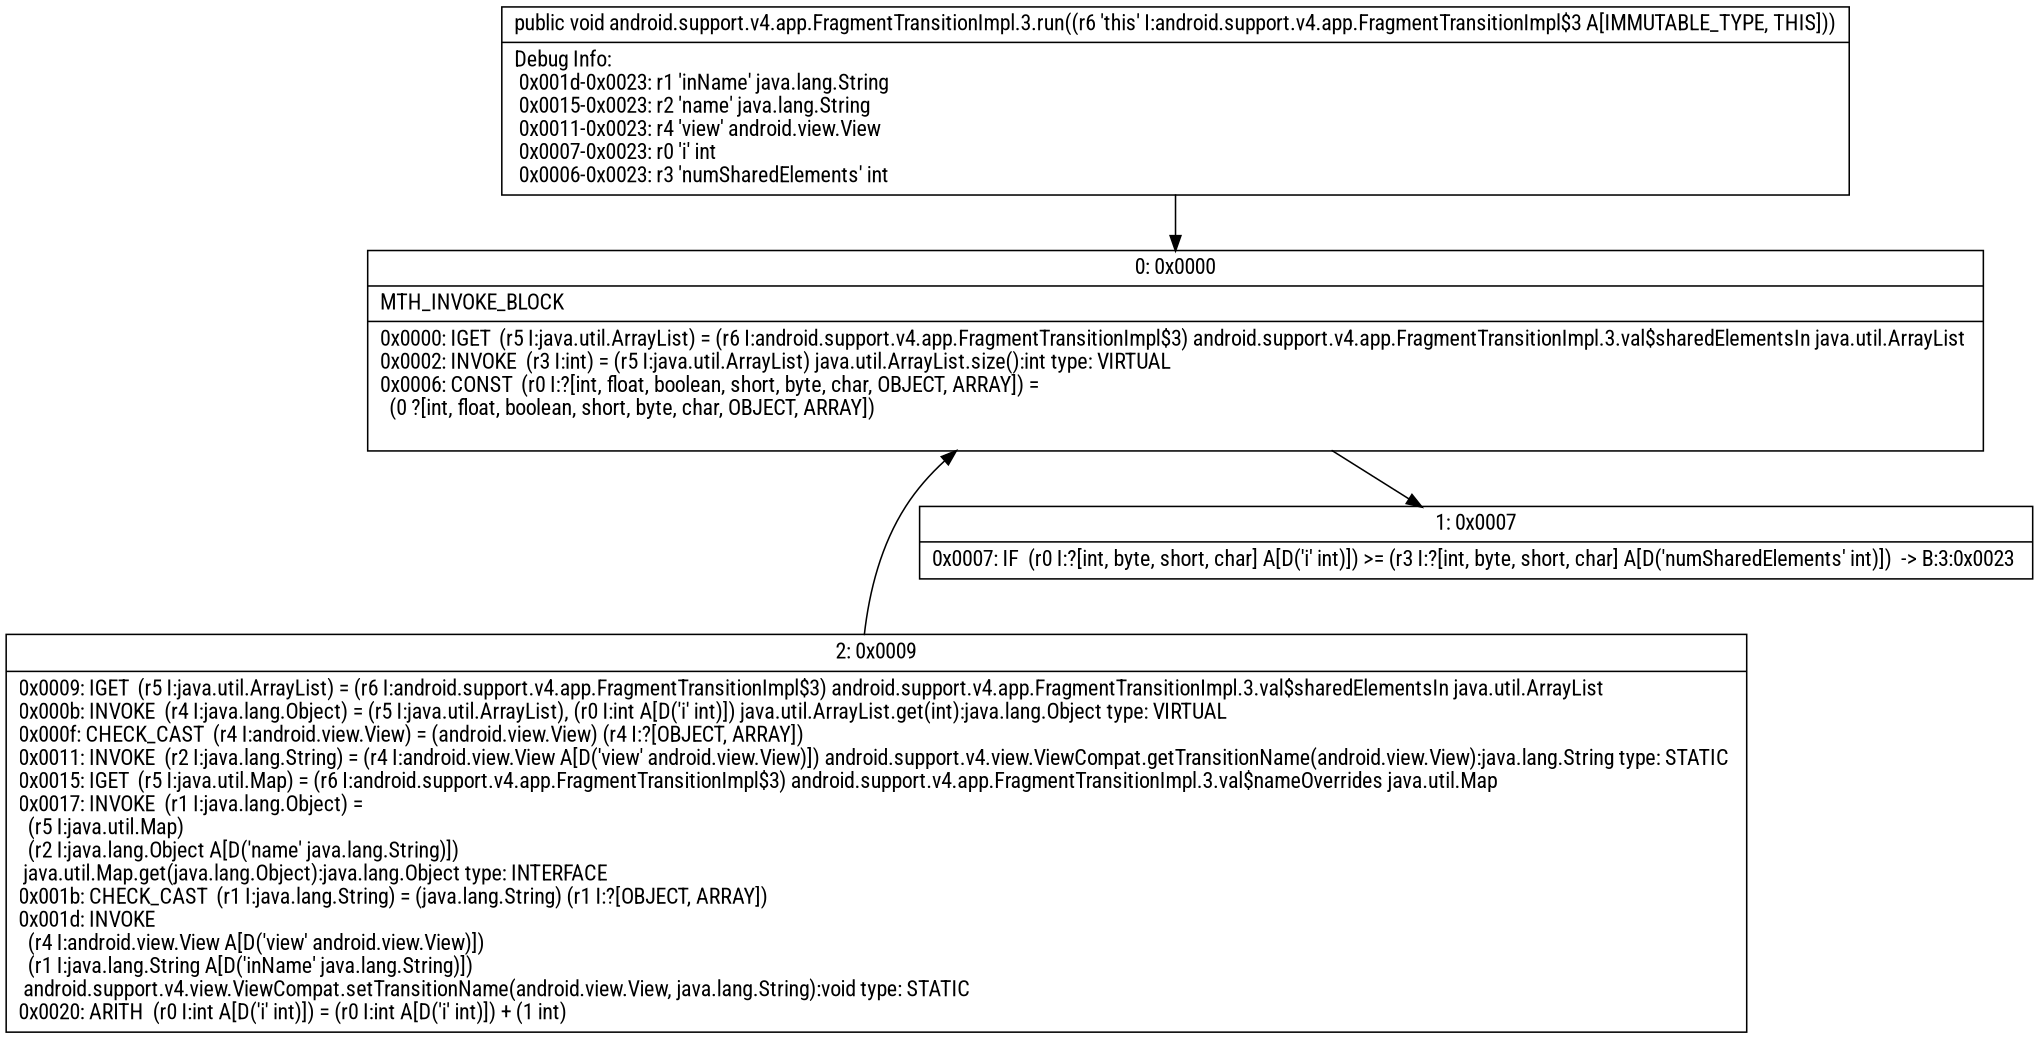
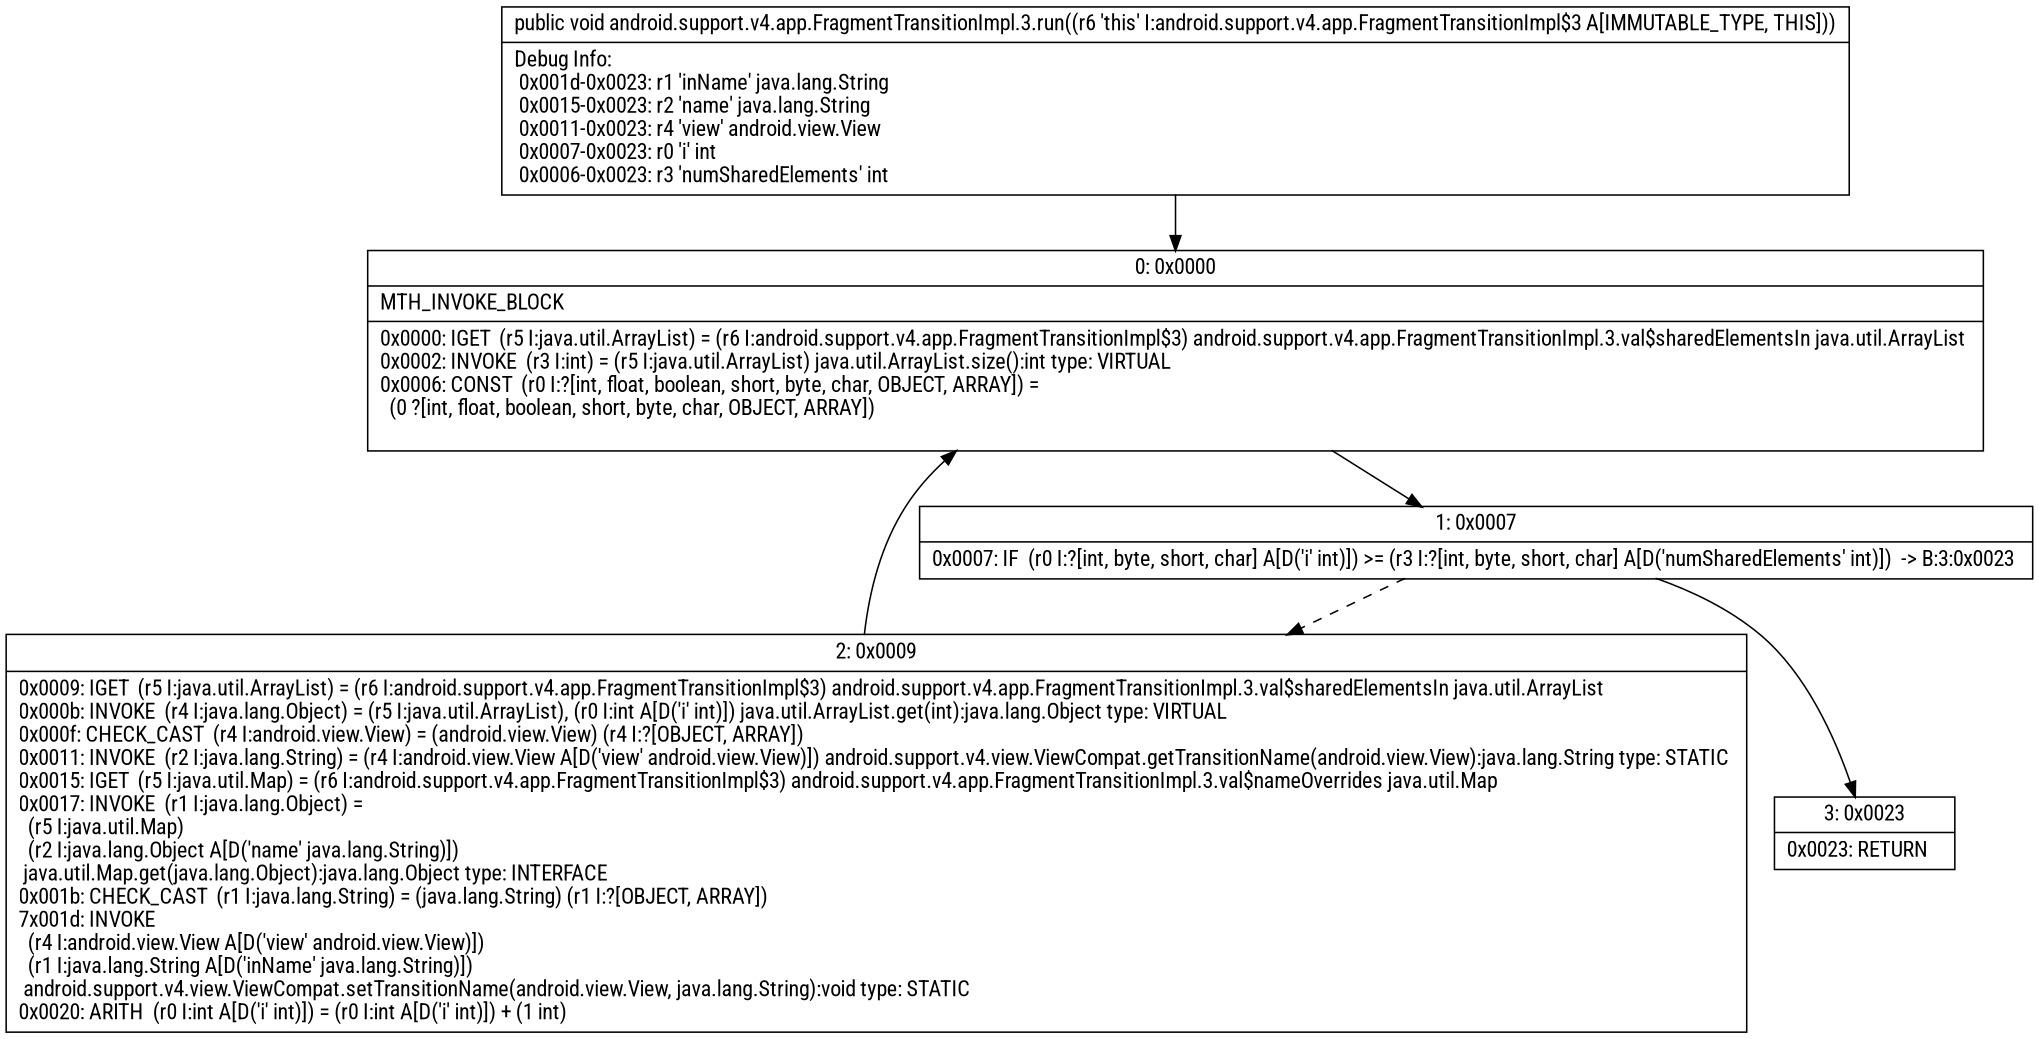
none -> (1353, 603)
none -> (1865, 833)
(92, 920) -> (92, 920)
